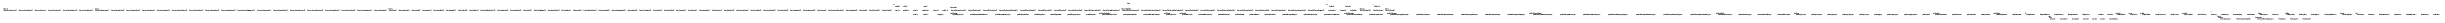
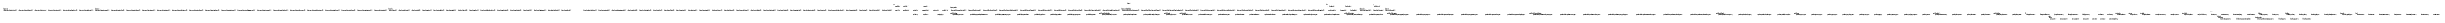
(577, 10) -> none
